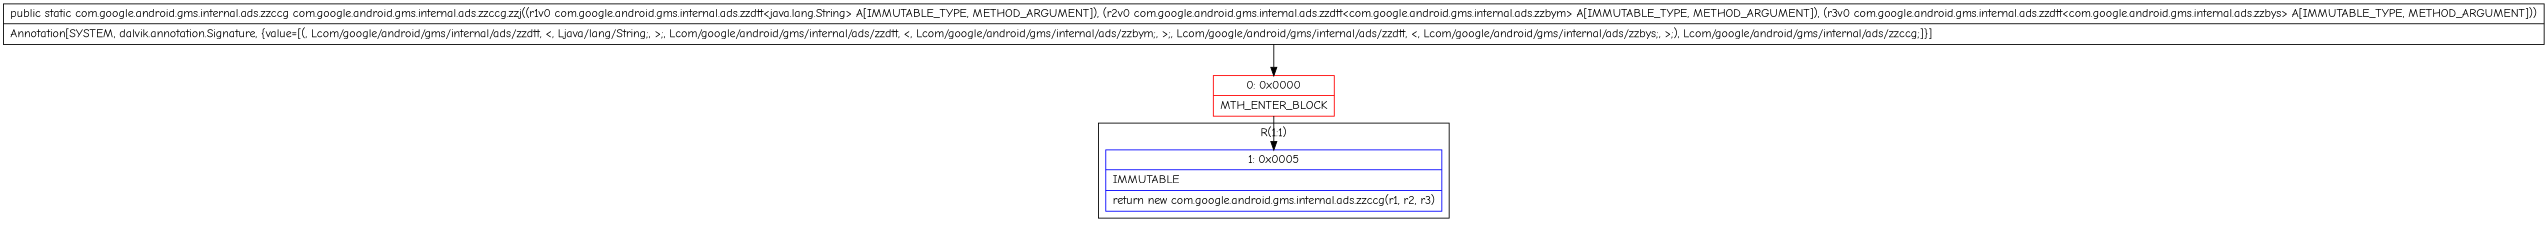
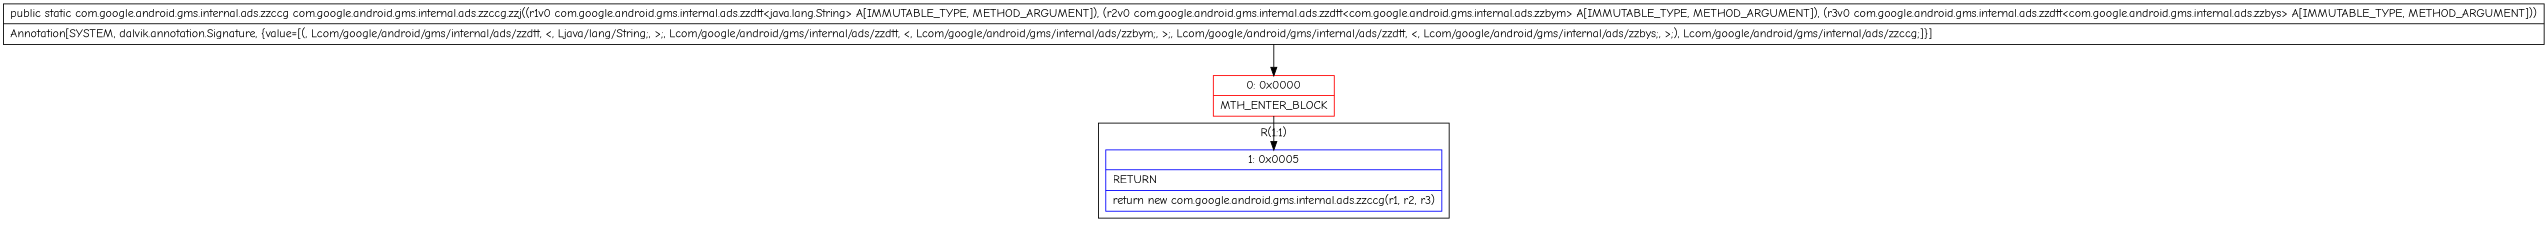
(1146, 180) -> (1135, 180)
